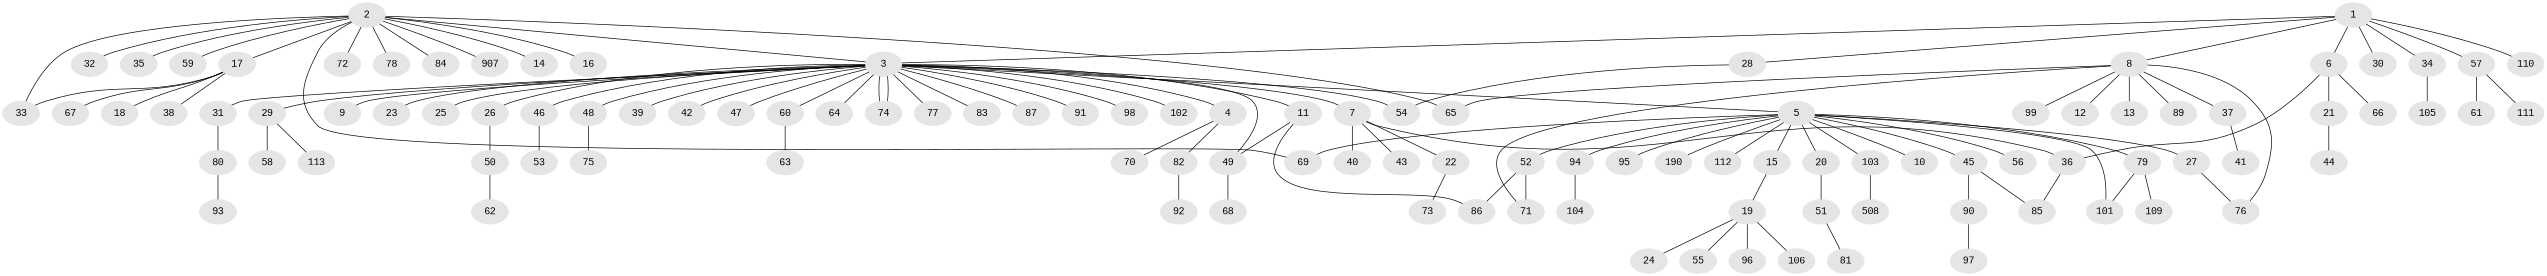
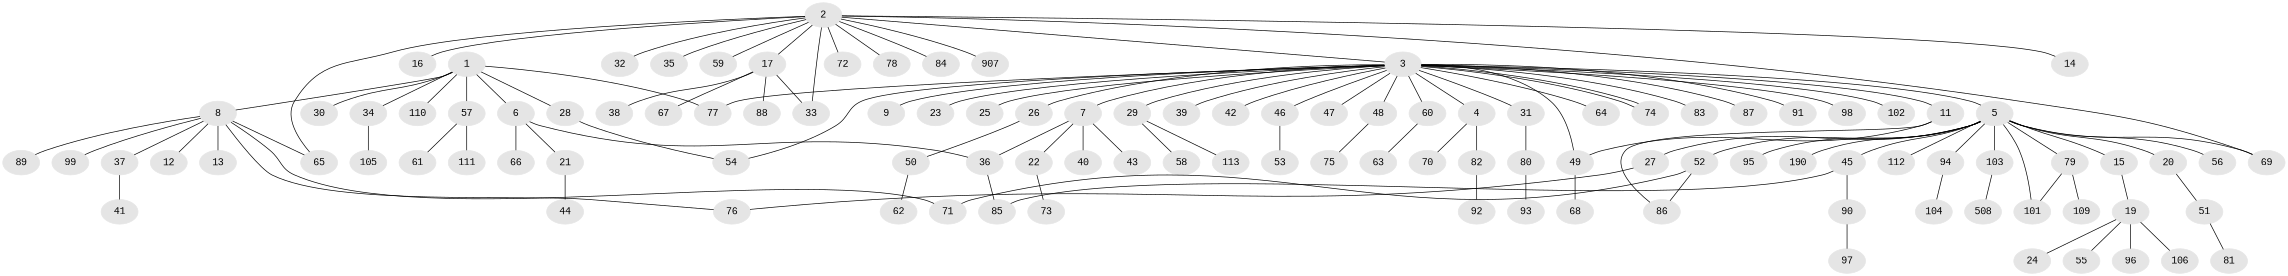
(1618, 40) -> (593, 79)
(120, 113) -> (762, 113)
(1919, 163) -> none
